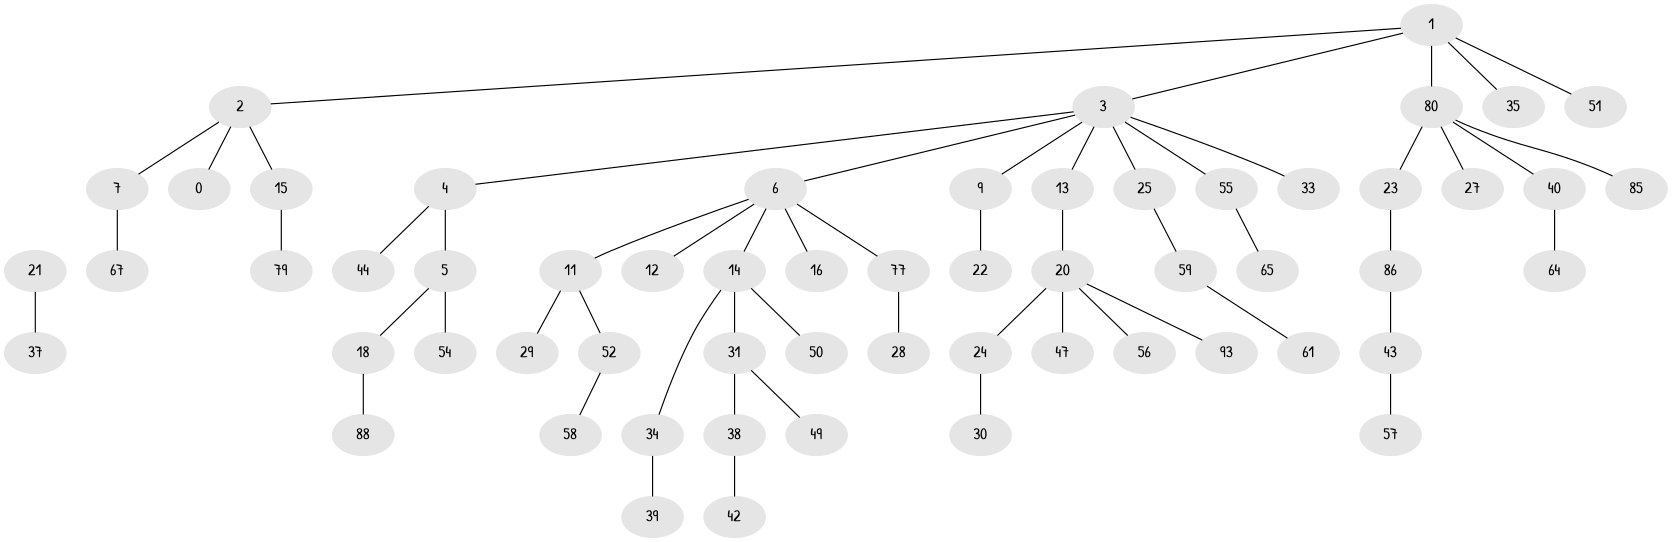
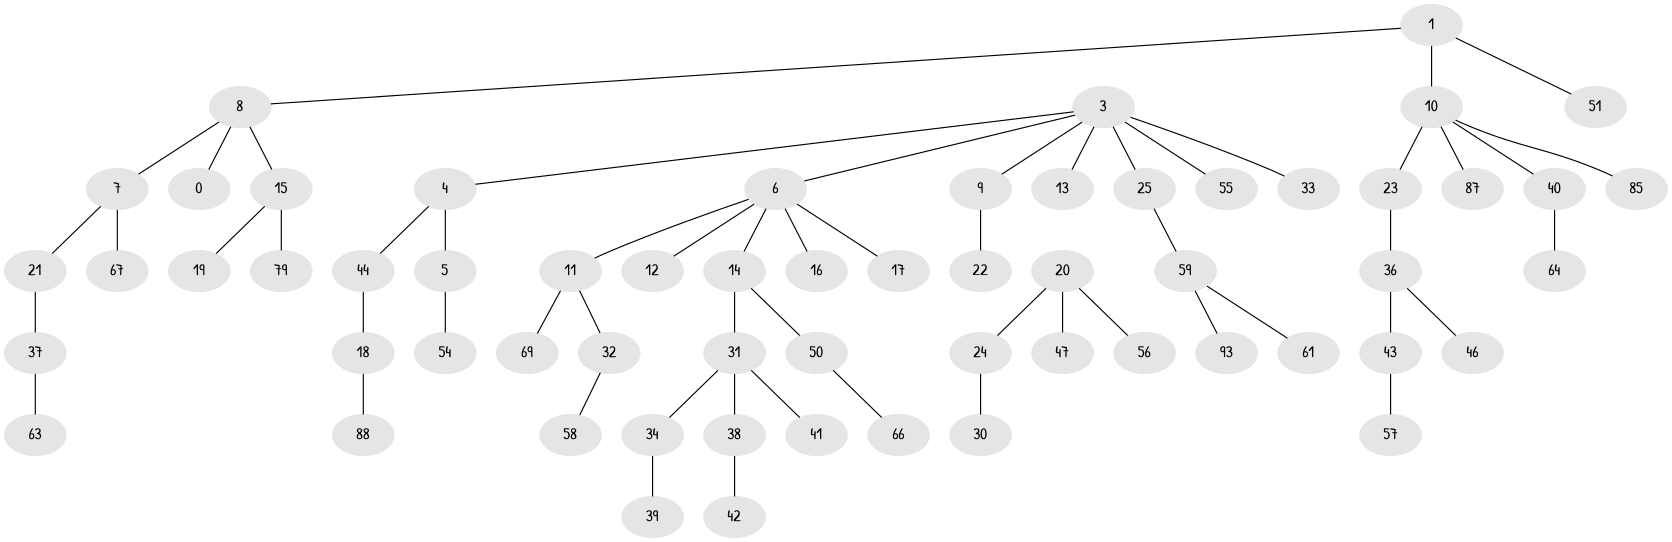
(1268, 66) -> none
(240, 107) -> (240, 107)
(1432, 107) -> (1432, 107)
(1514, 107) -> none
(1473, 189) -> (1473, 189)
none -> (76, 230)
(1063, 230) -> none
none -> (199, 271)
(899, 271) -> (899, 271)
(1268, 271) -> none
(1391, 271) -> (1391, 271)
(404, 312) -> (363, 312)
(1145, 312) -> (1206, 312)
(685, 350) -> (694, 394)
(527, 353) -> (527, 353)
(609, 353) -> (609, 353)
(899, 353) -> none
none -> (1473, 353)
none -> (35, 435)
(817, 435) -> (817, 435)
none -> (899, 435)
